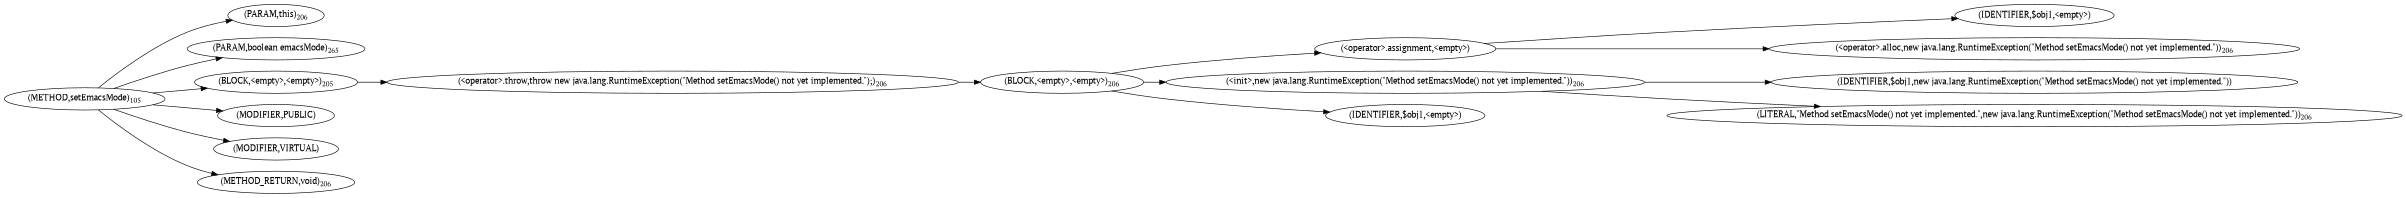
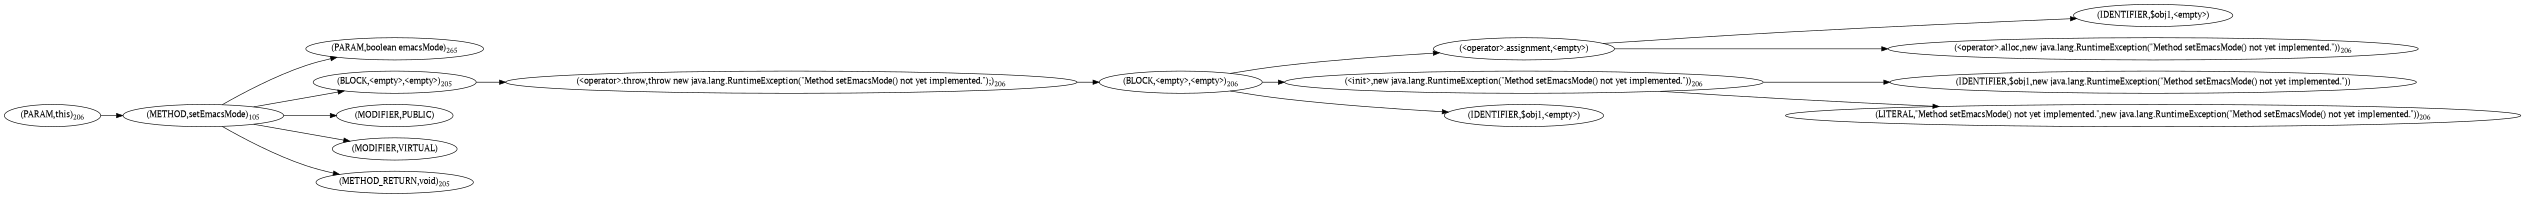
(158, 46) -> (109, 116)
(326, 181) -> (444, 181)
